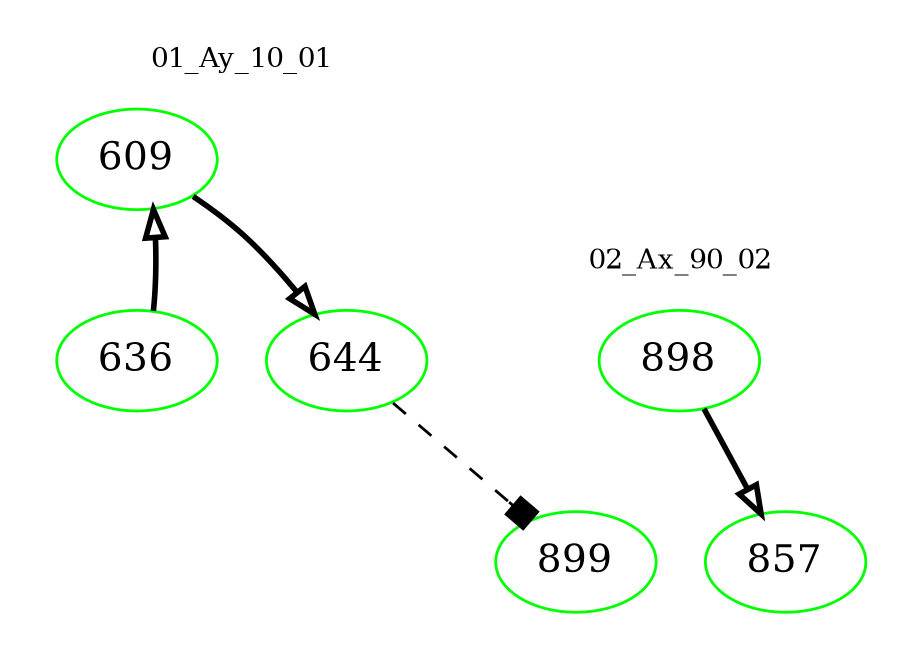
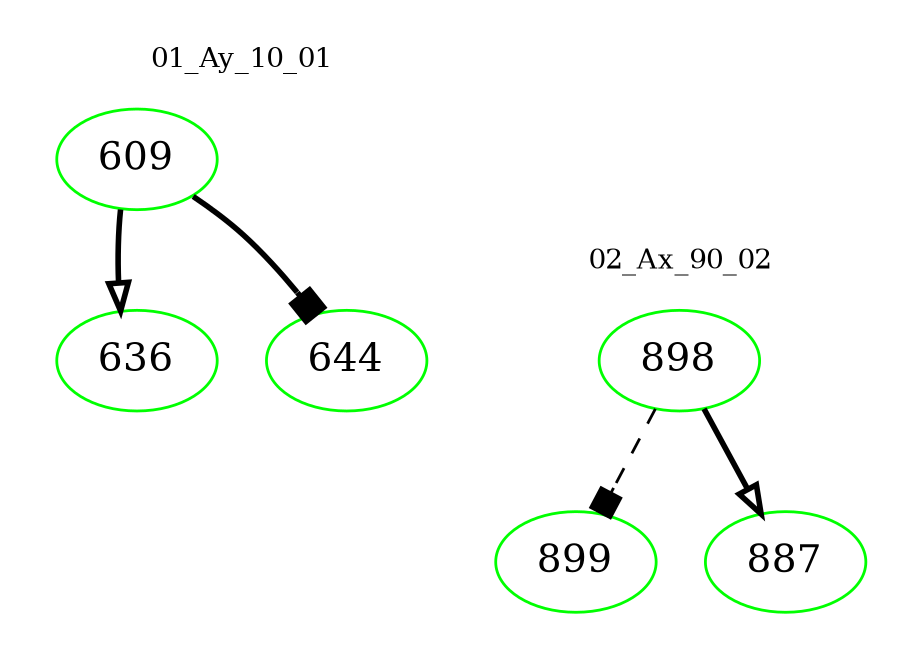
(249, 240) -> (249, 240)
(156, 275) -> (118, 246)
(451, 452) -> (635, 448)
(786, 562) -> (786, 562)
